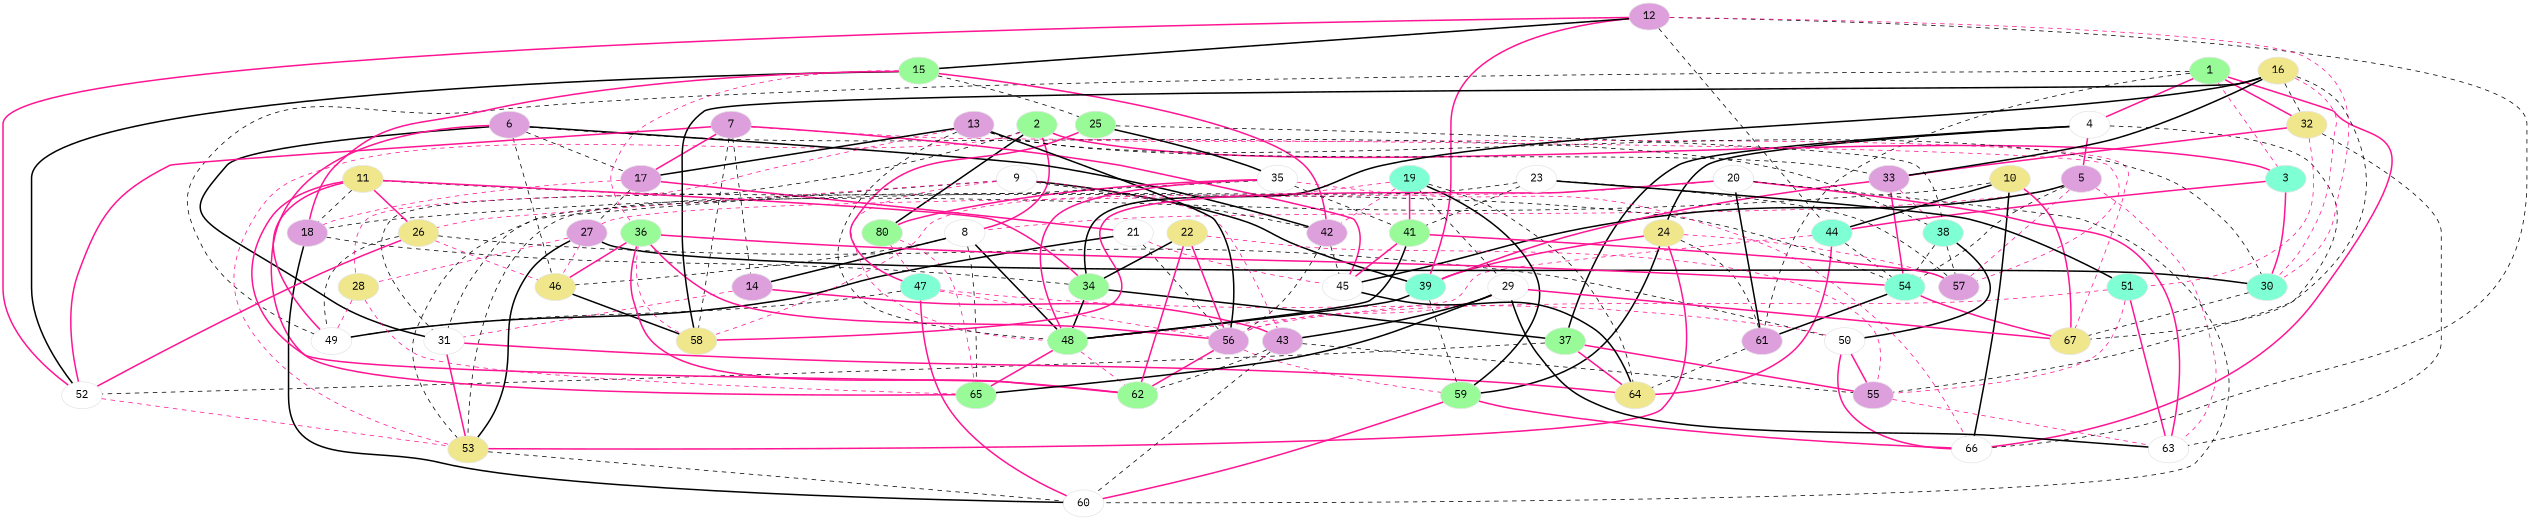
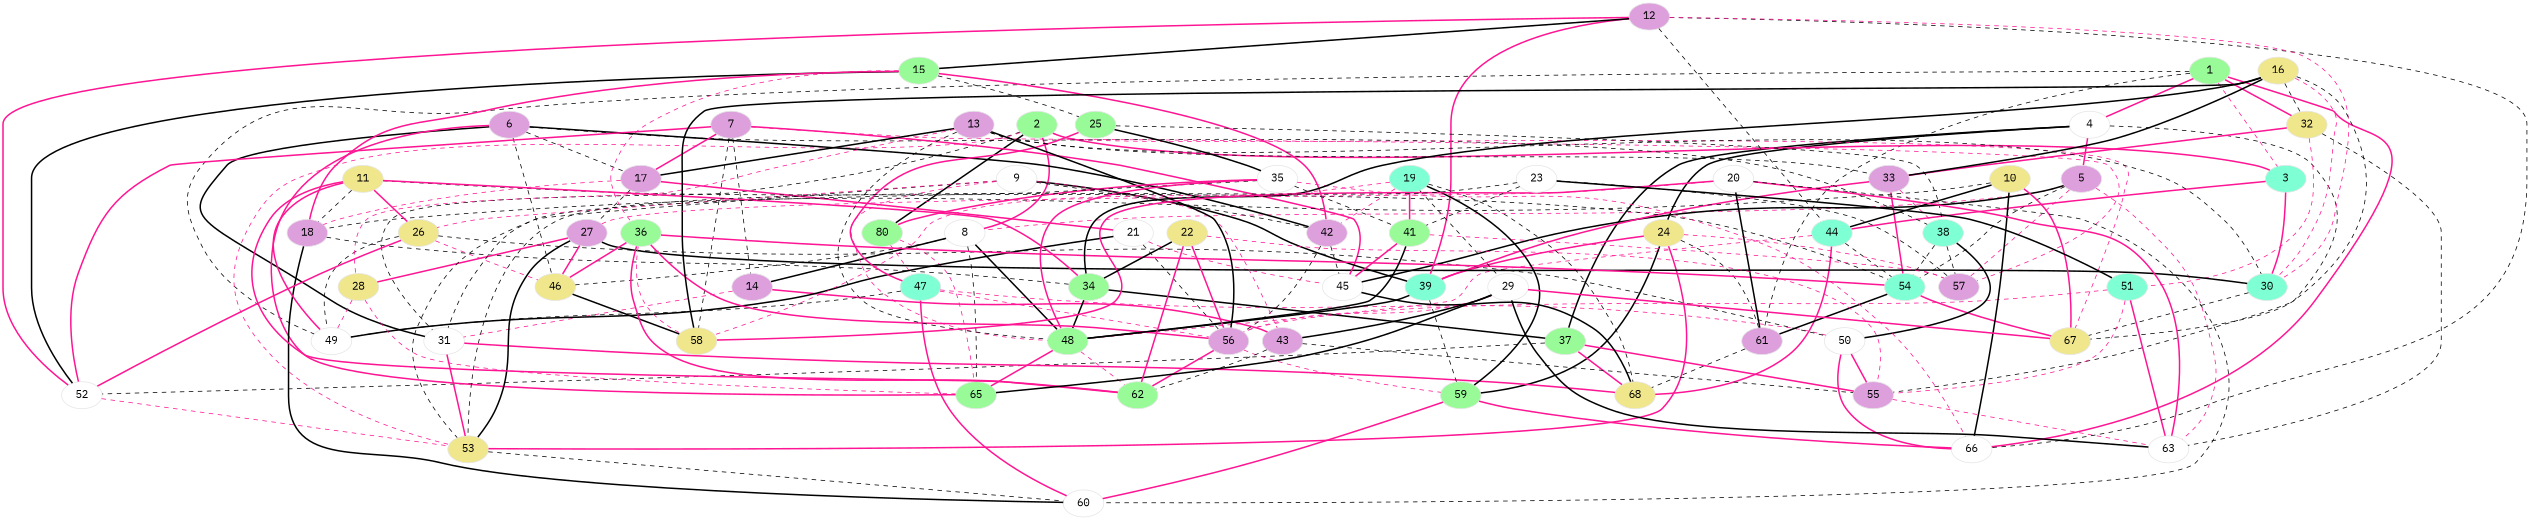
(1713, 252) -> (1713, 252)
(468, 261) -> (468, 261)
(569, 264) -> (569, 264)
(1635, 395) -> (1635, 395)
(1183, 422) -> none
